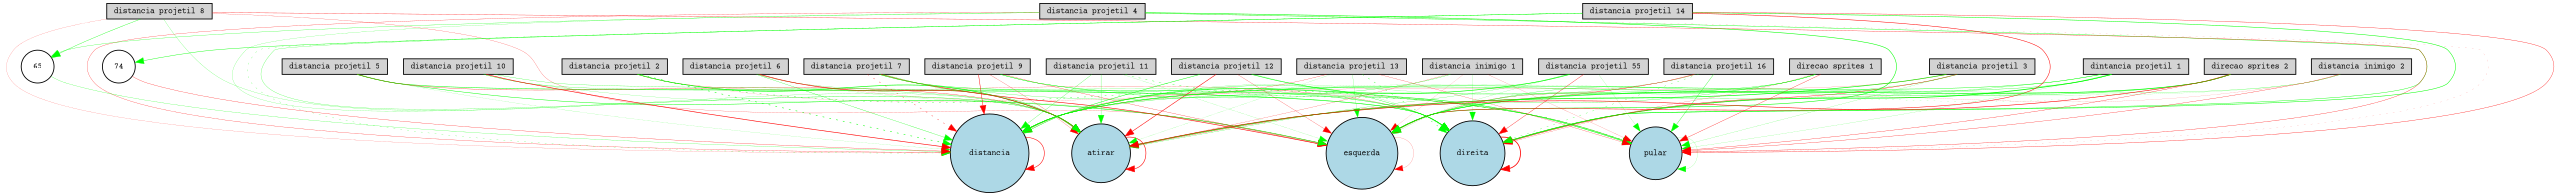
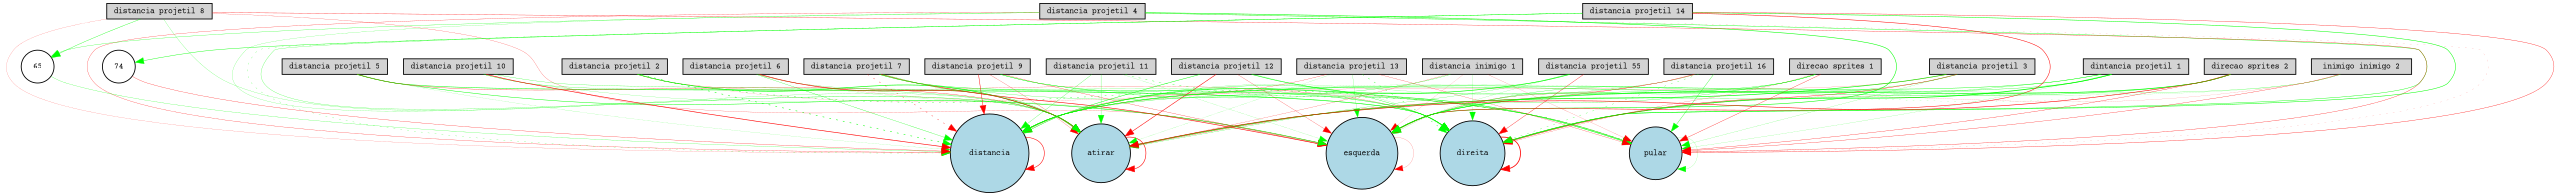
(2362, 67) -> (2362, 67)
(1617, 100) -> none
